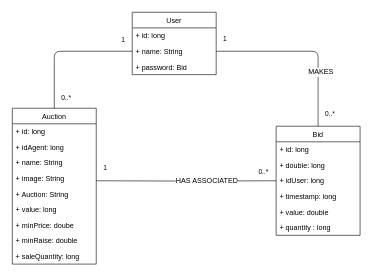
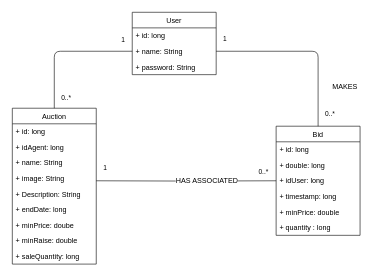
(162, 67) -> (168, 67)
(321, 72) -> (345, 87)
(45, 194) -> (52, 194)
(37, 210) -> (42, 210)
(305, 212) -> (310, 212)
